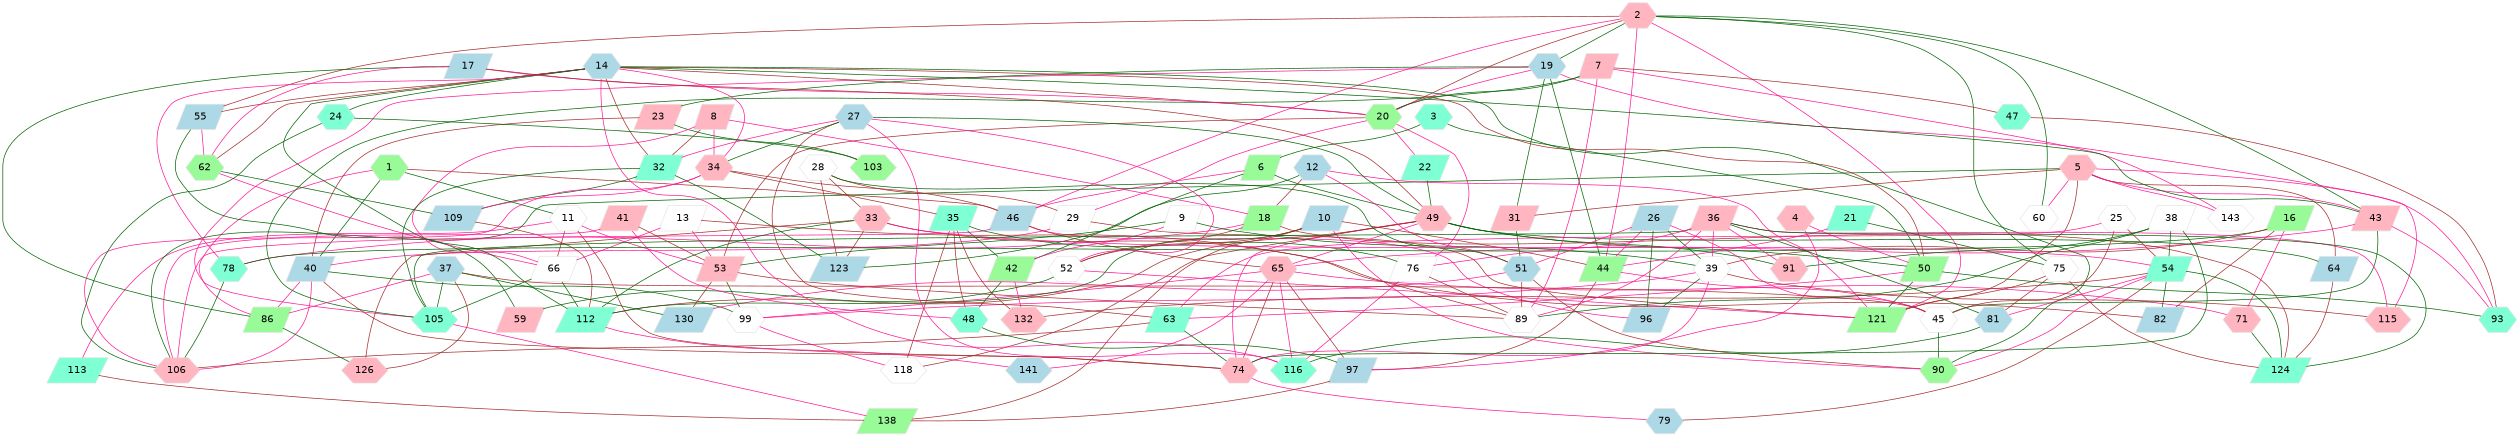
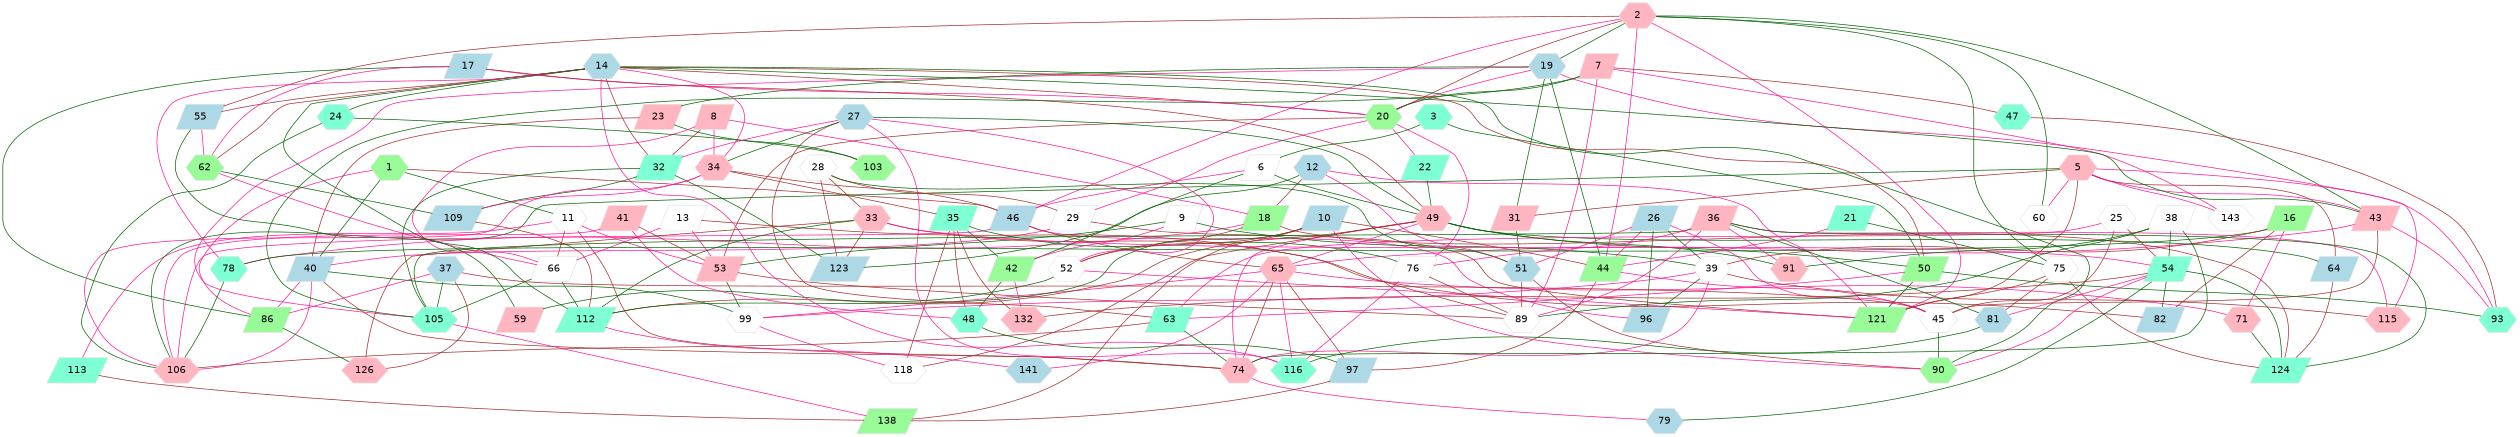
(1261, 168) -> (1261, 168)
(1796, 218) -> none
(1713, 244) -> none
(2233, 300) -> (2233, 300)
(684, 320) -> none
(1930, 392) -> (1930, 392)
